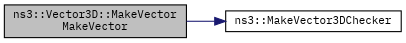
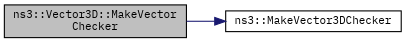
(95, 21) -> (95, 21)
